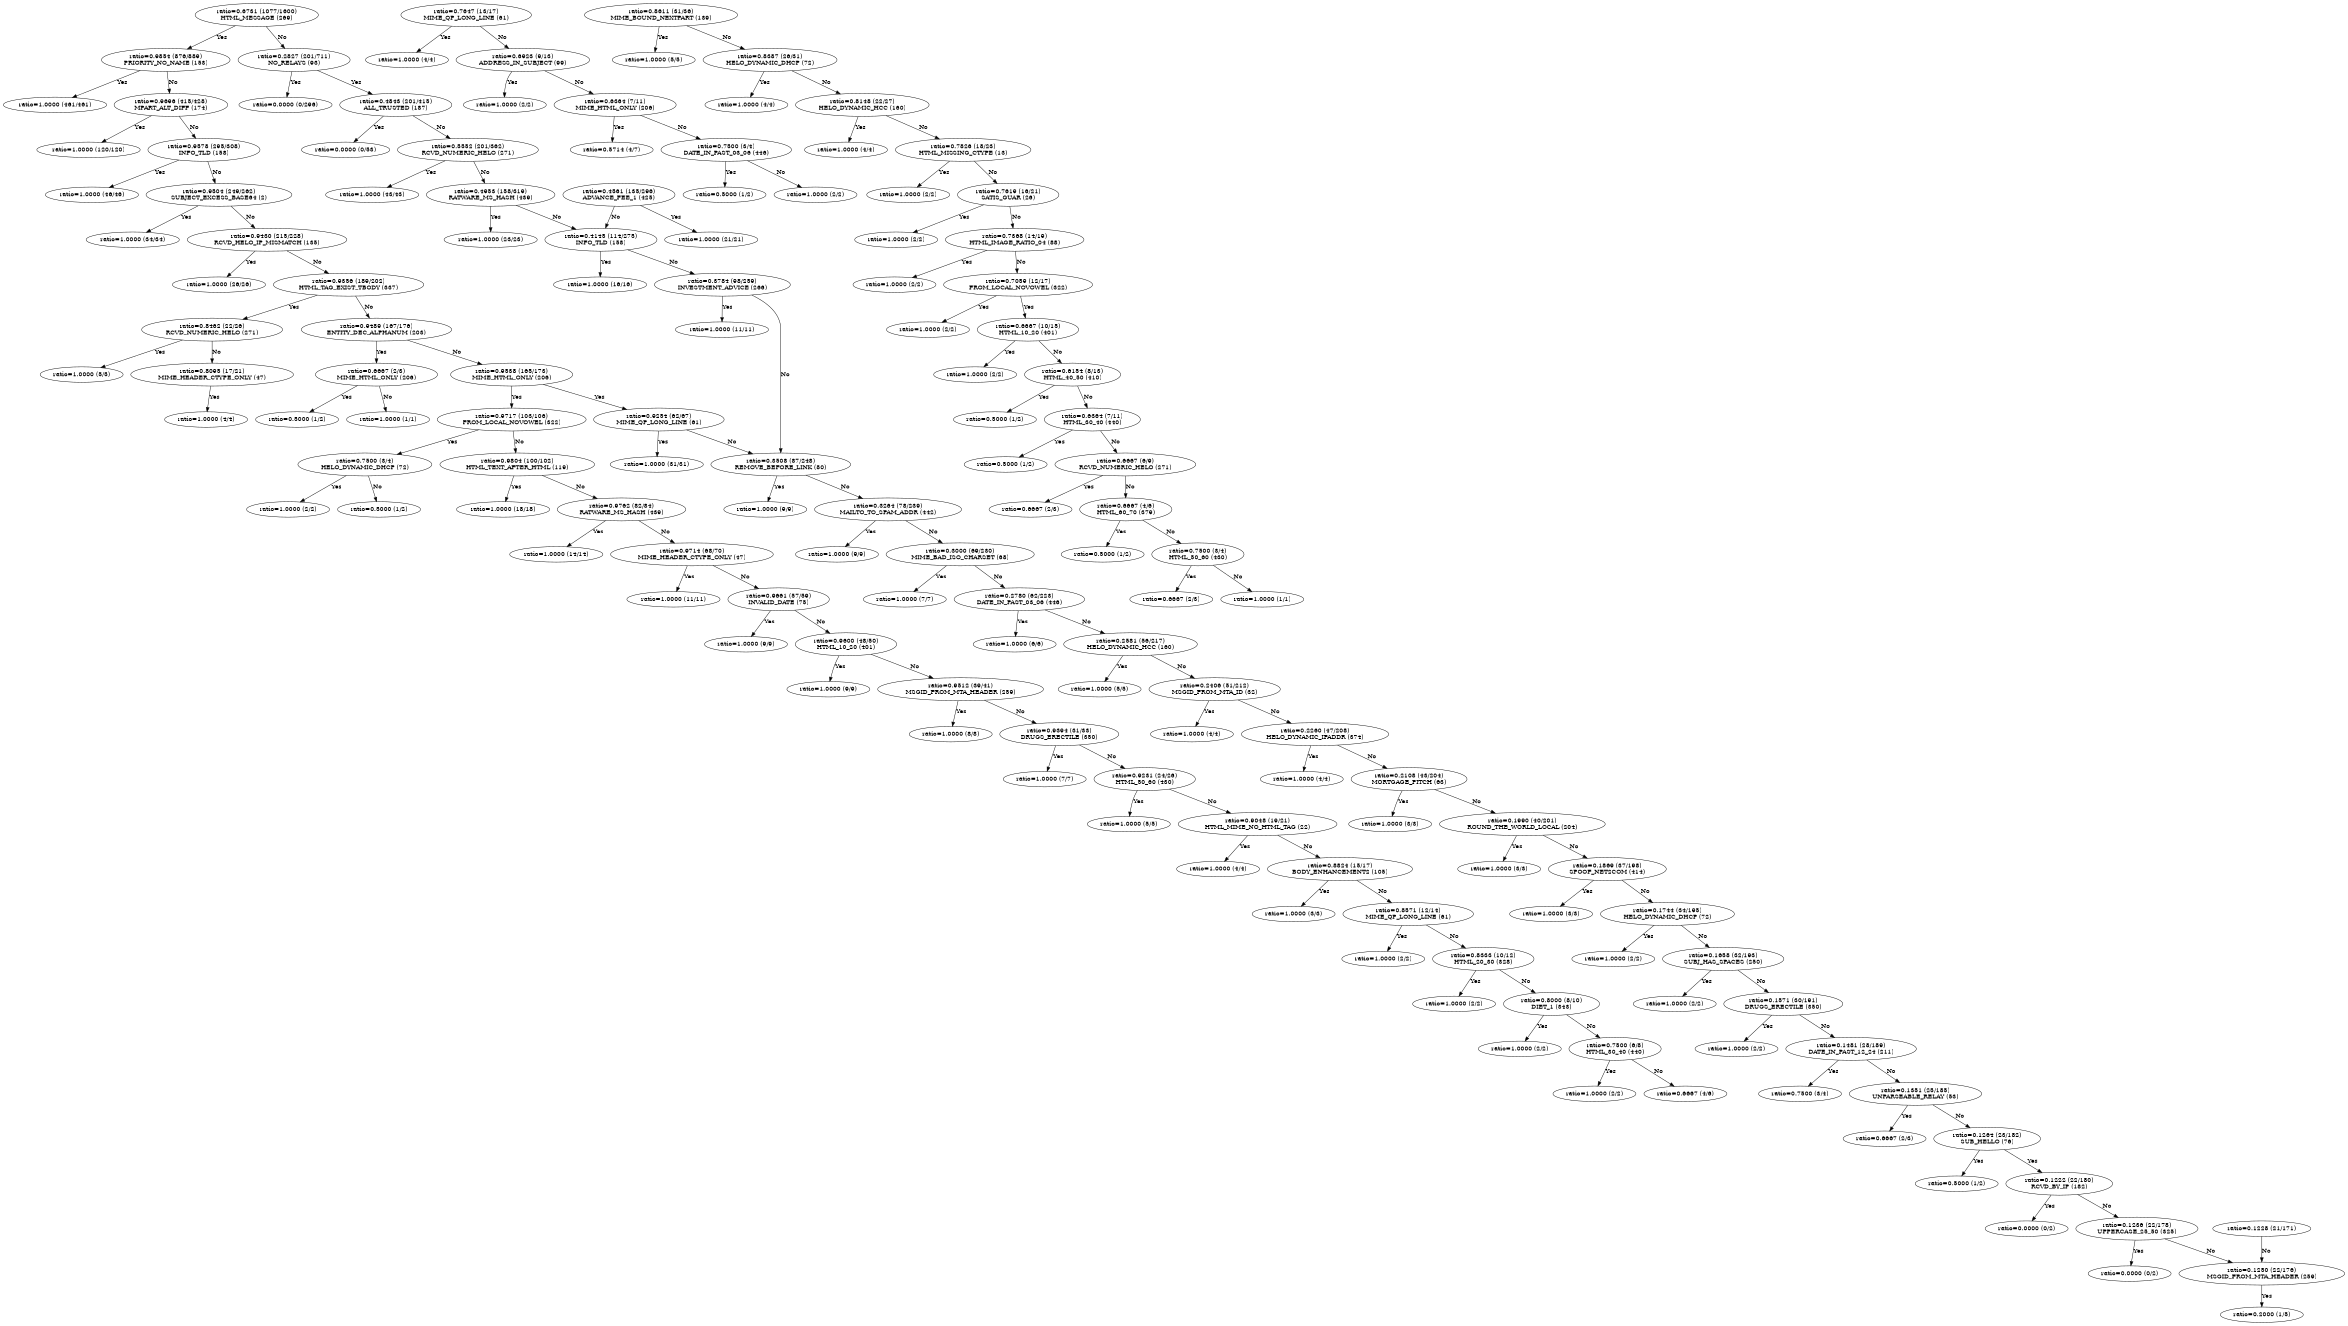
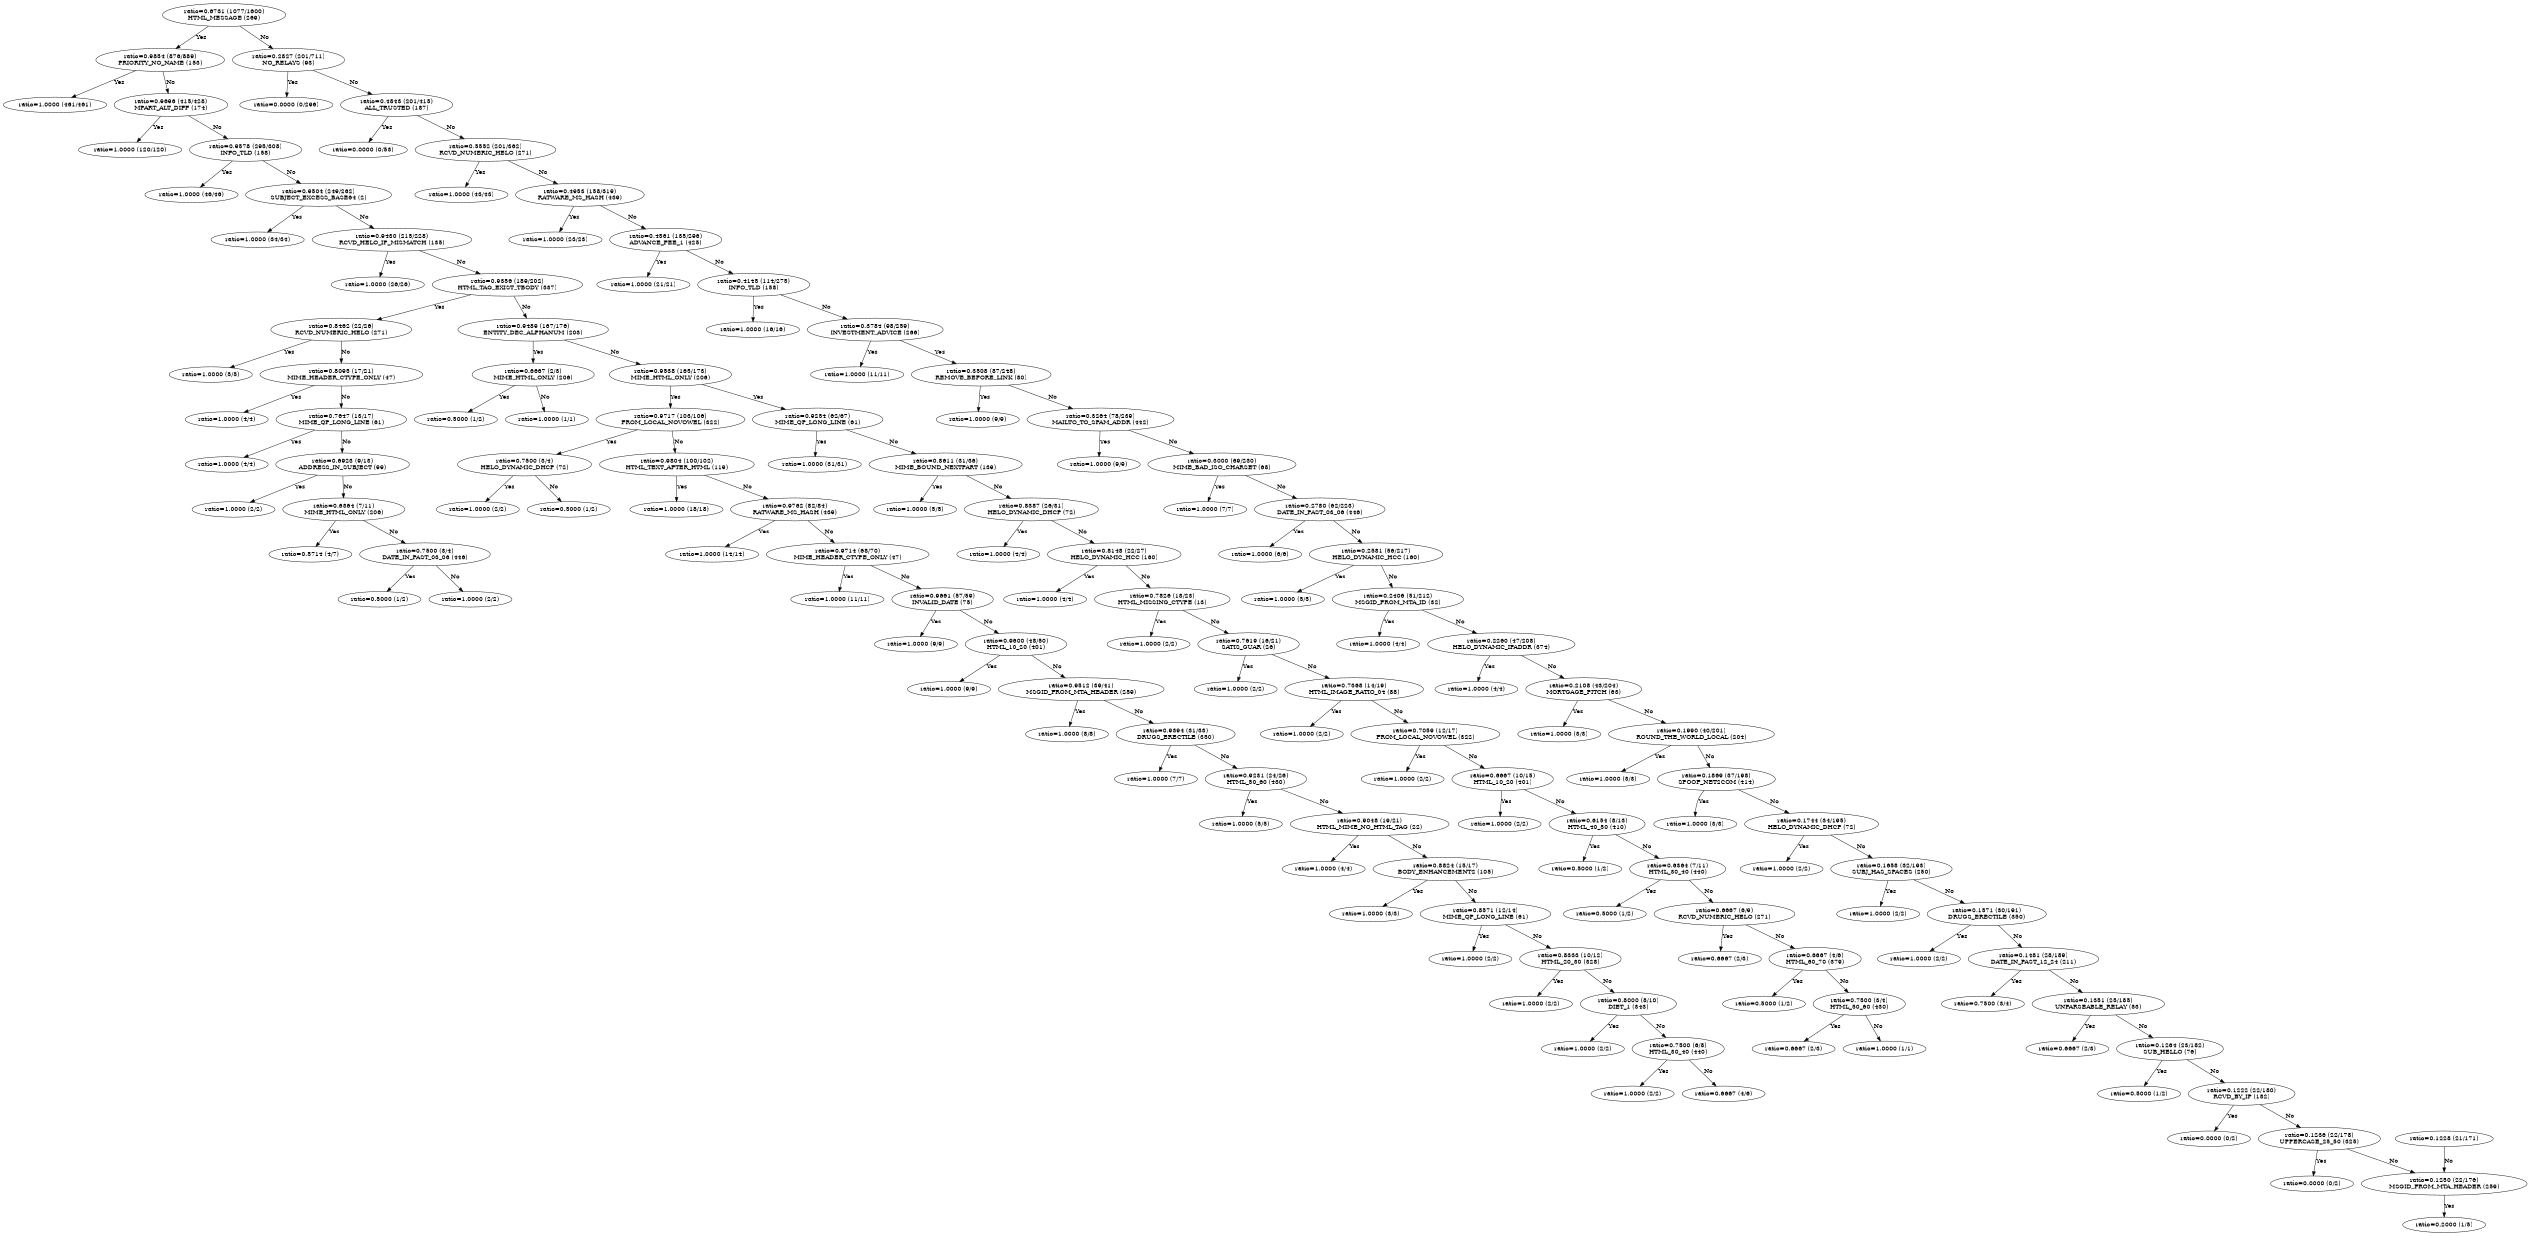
(357, 82) -> (354, 82)
(544, 217) -> (621, 216)
(1029, 307) -> (1473, 757)
(785, 375) -> (940, 352)
none -> (341, 395)
(718, 441) -> (879, 441)
(2033, 1161) -> (2215, 1071)
